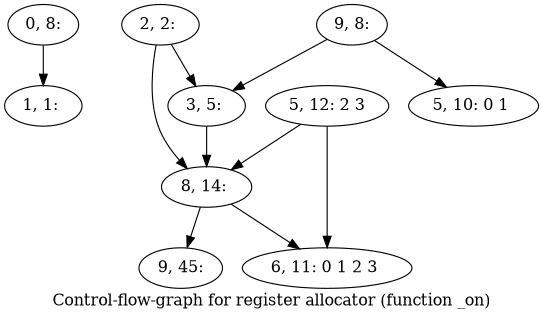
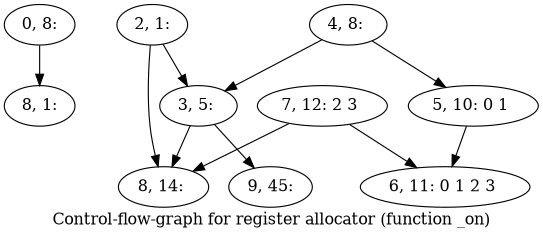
(160, 25) -> (152, 25)
(352, 25) -> (348, 25)
(43, 106) -> (40, 106)
(327, 106) -> (322, 106)
(196, 222) -> (230, 142)
(261, 223) -> (461, 141)
